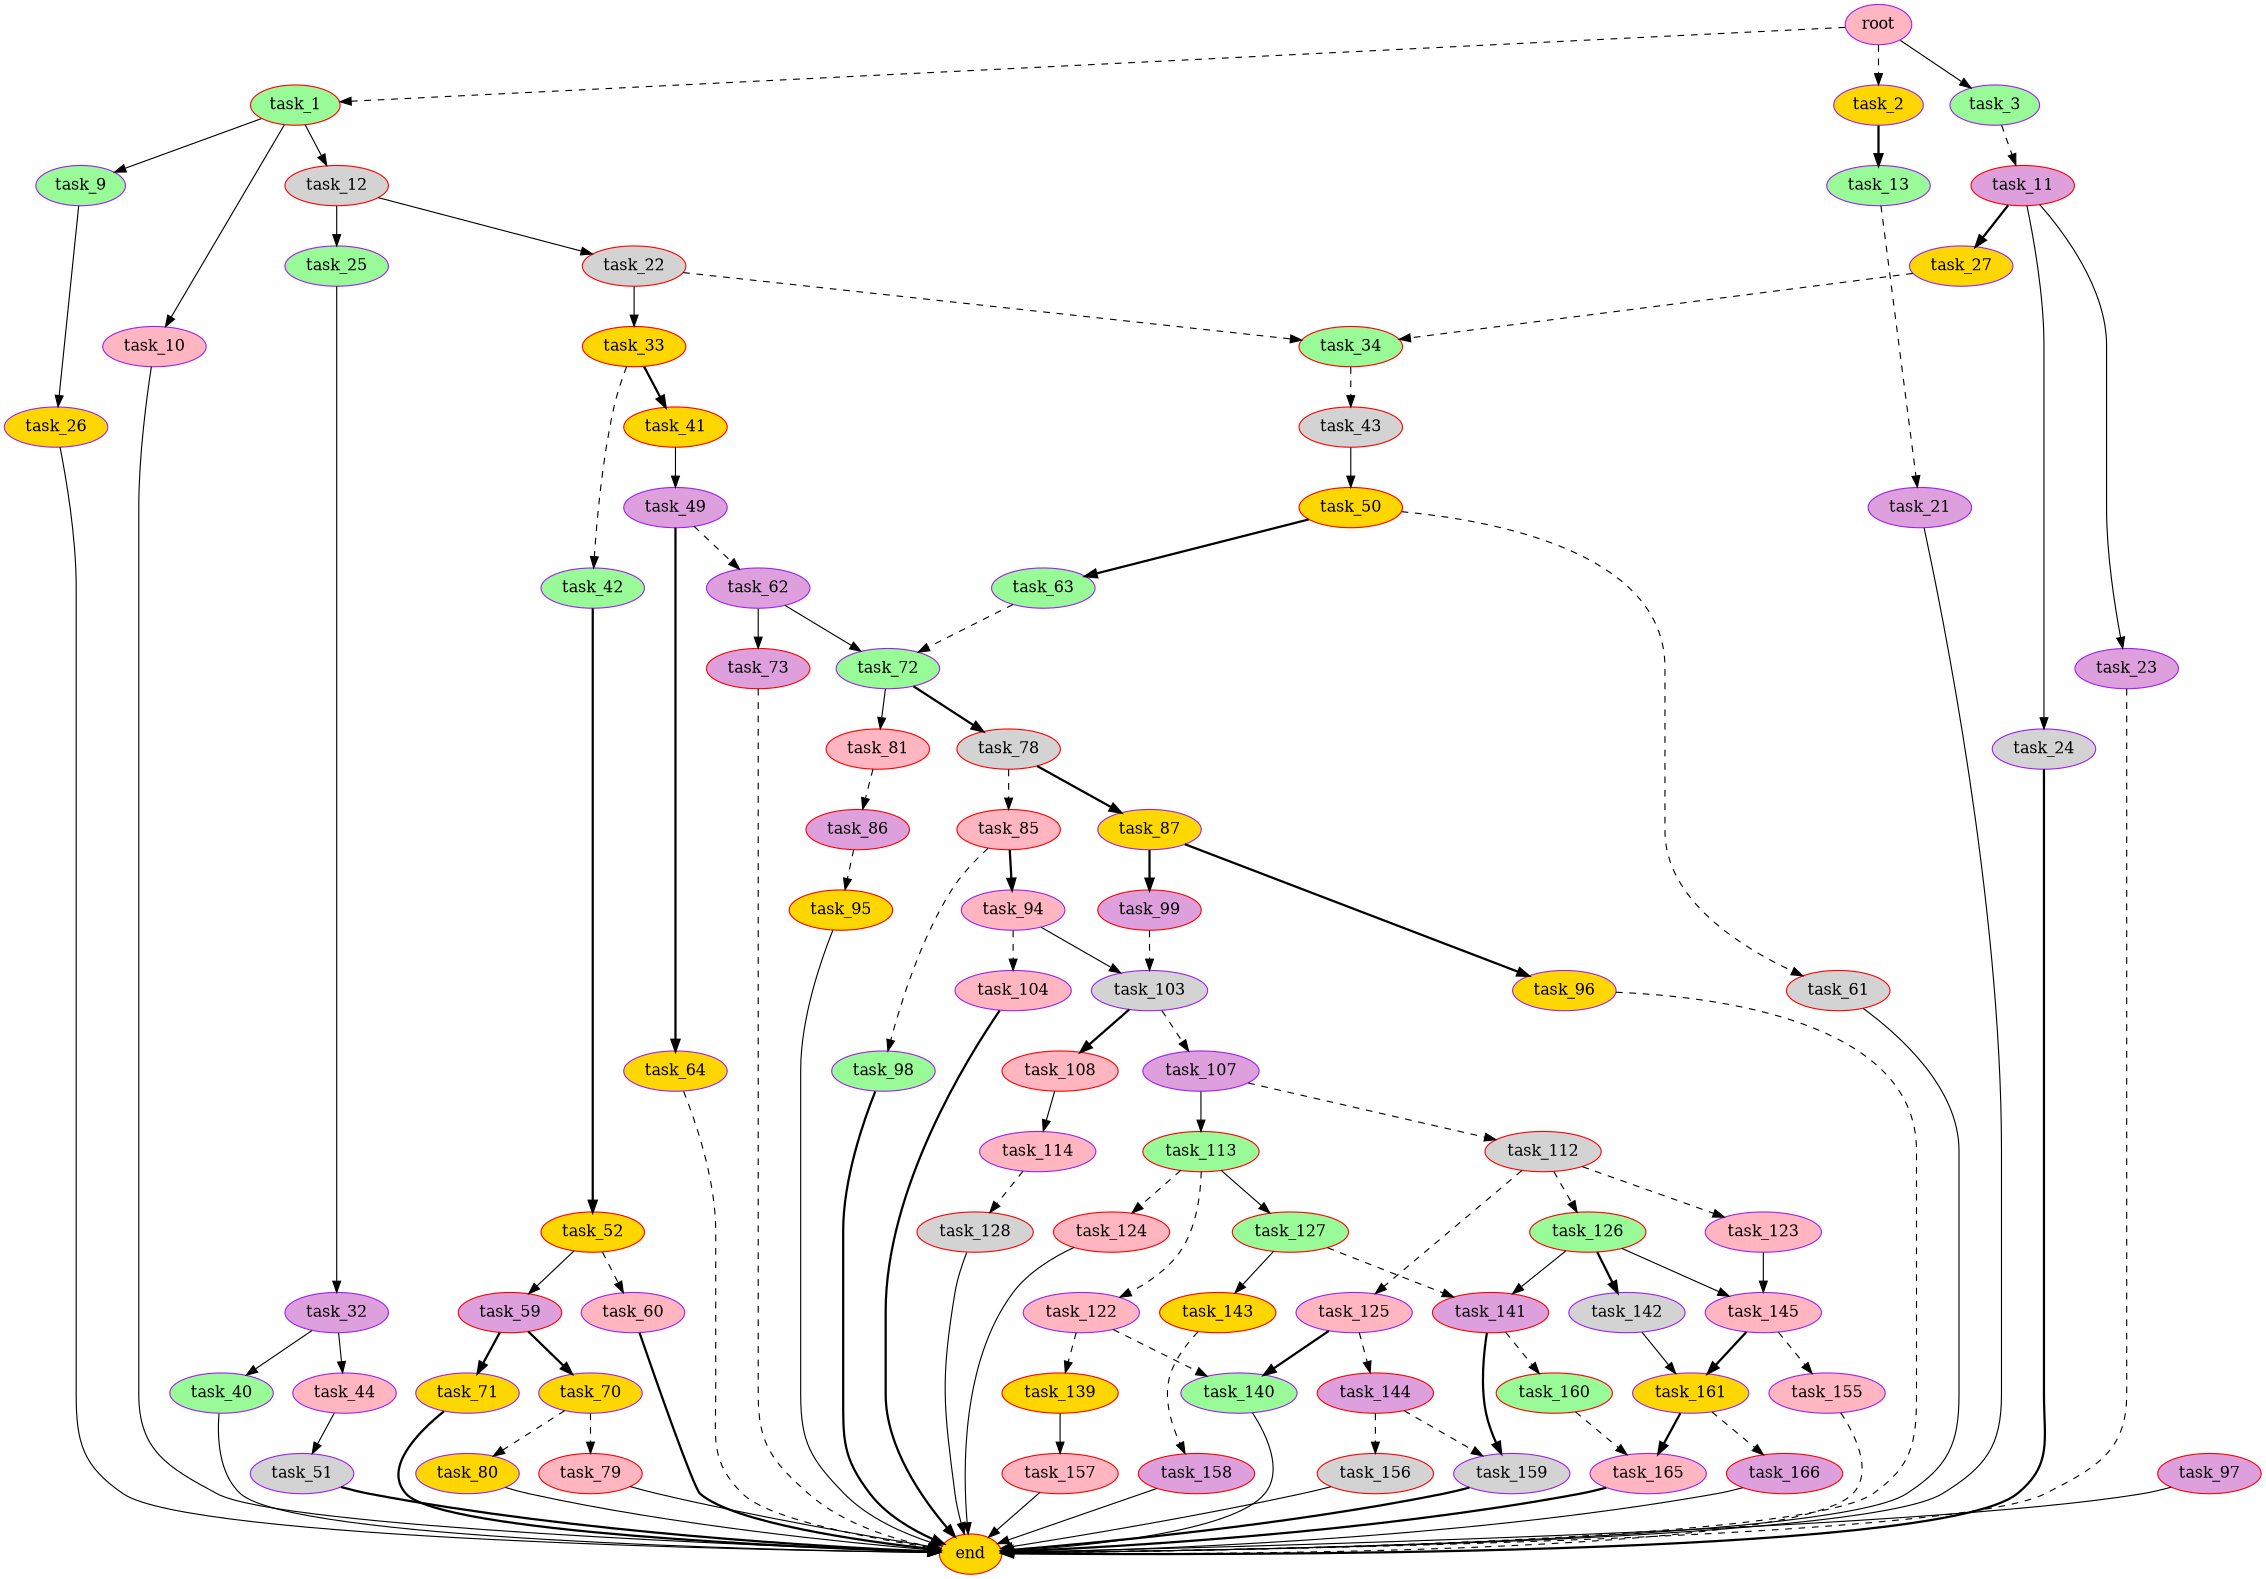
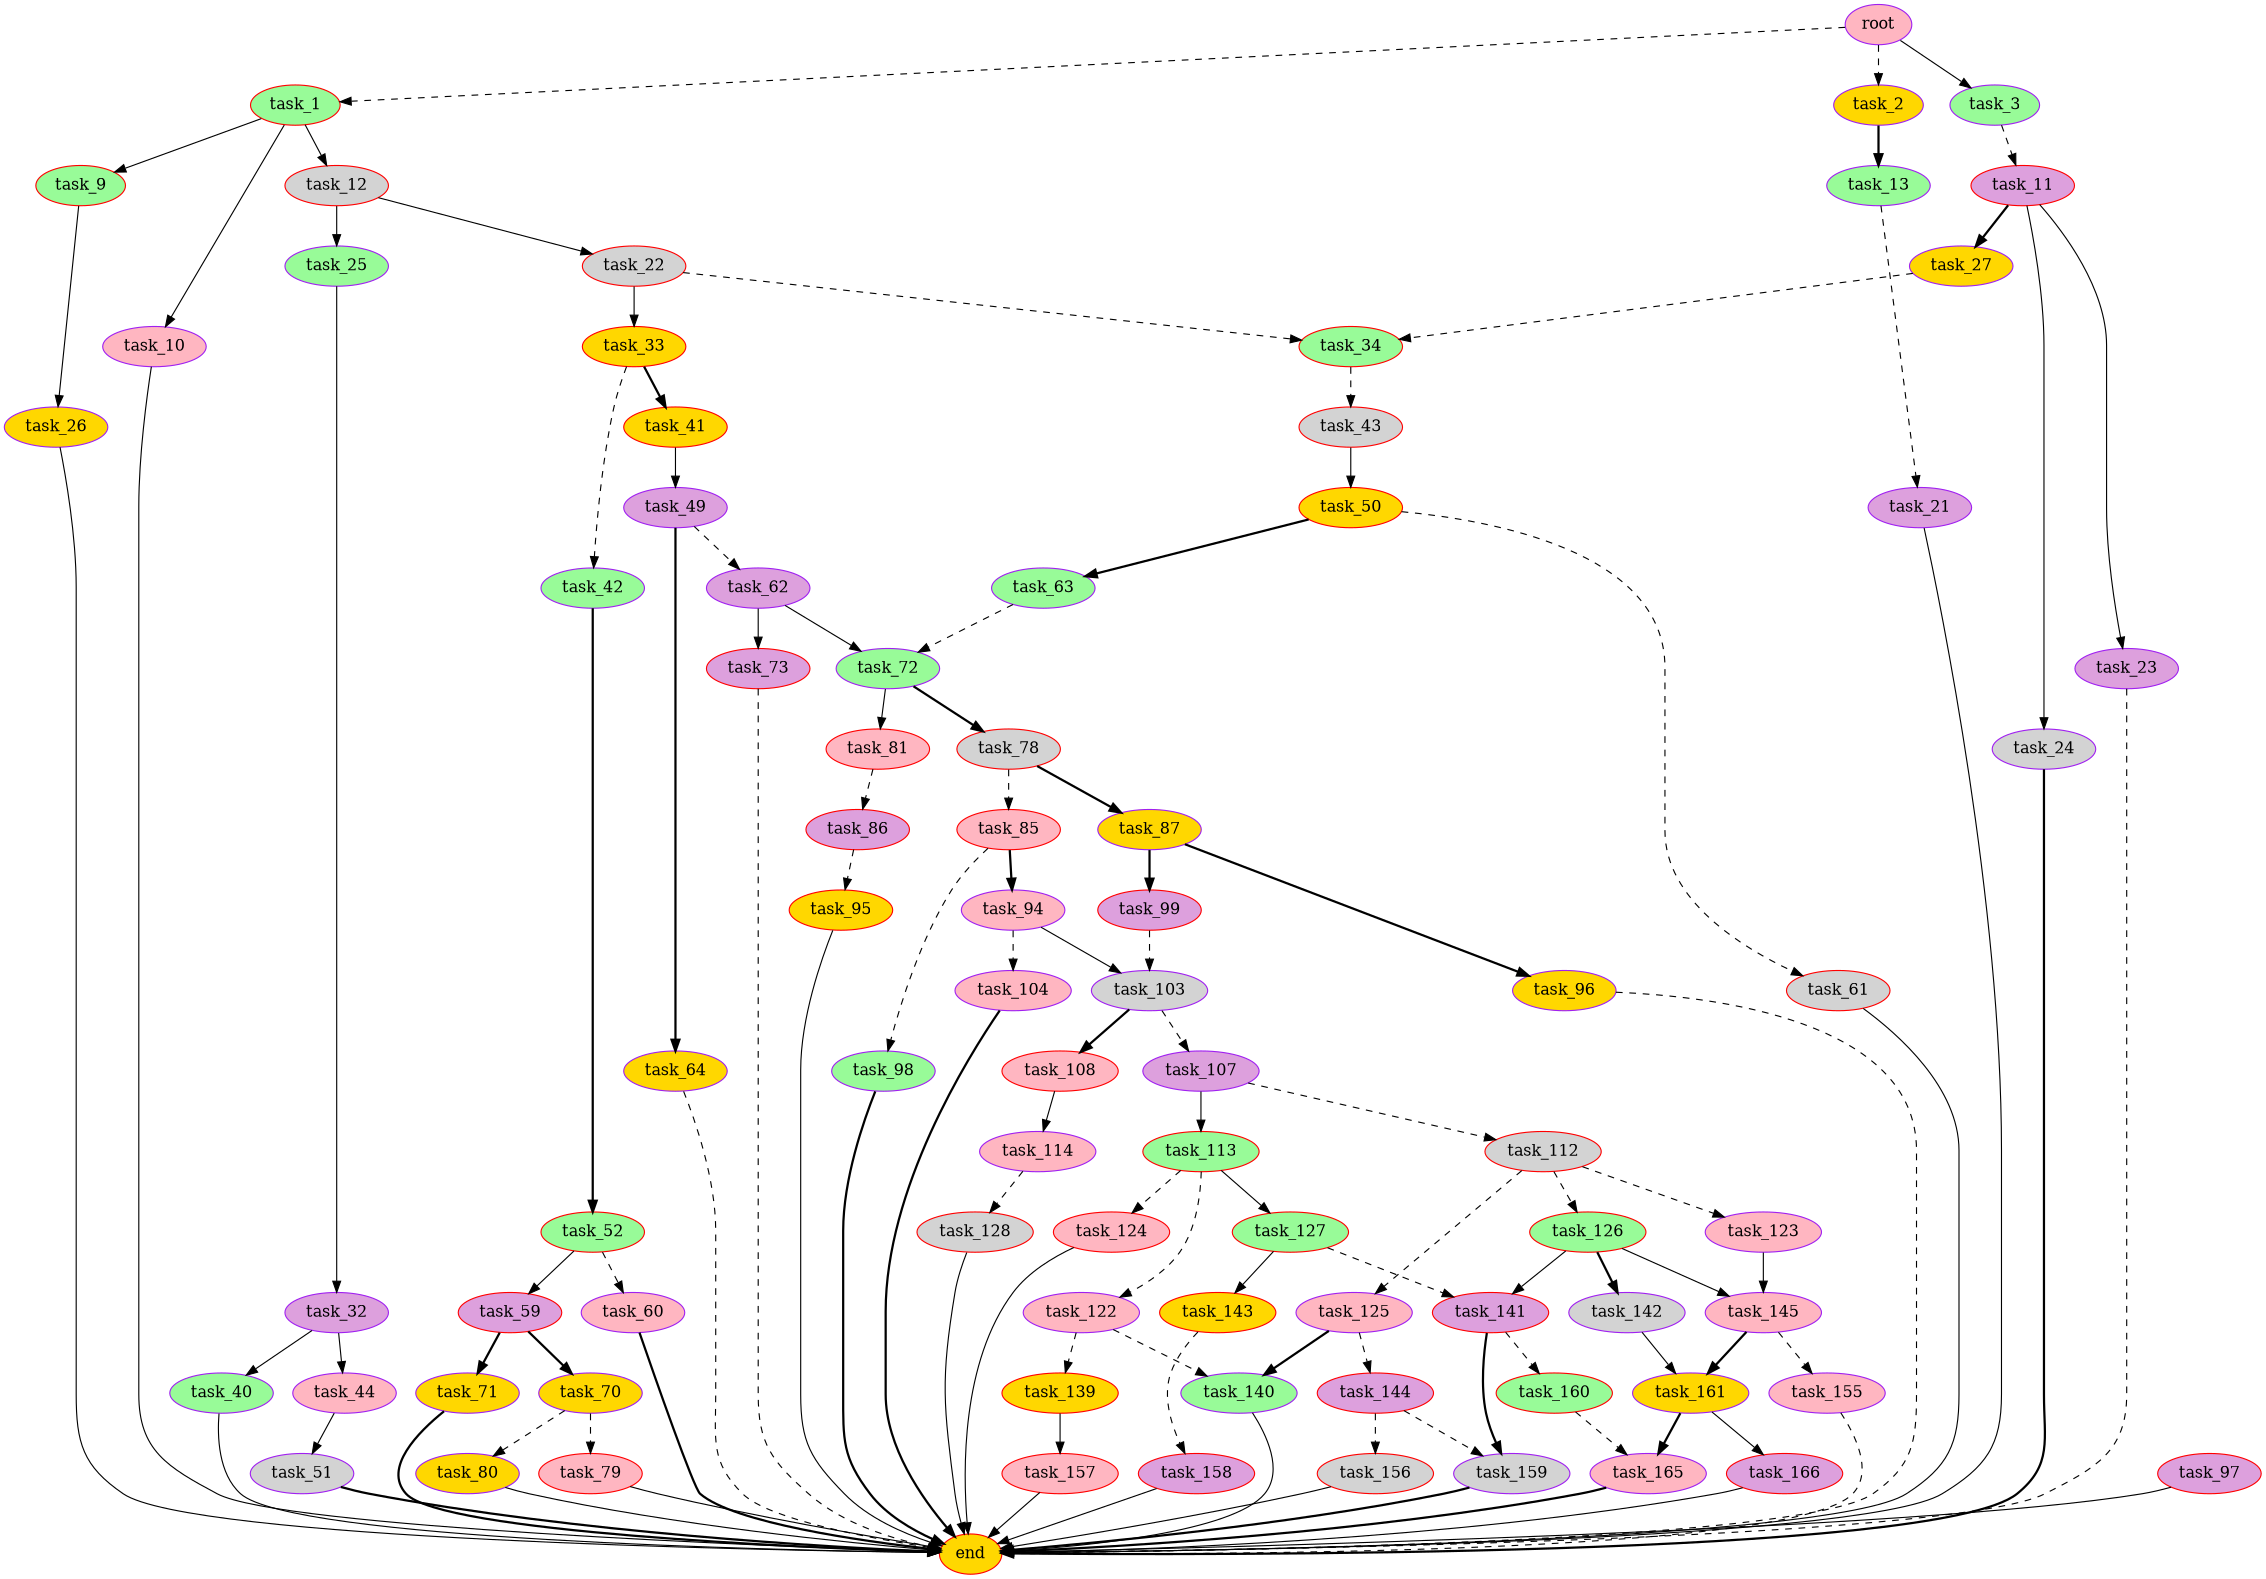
(81, 186) -> (81, 186)
(593, 1232) -> (593, 1232)
(1733, 1430) -> (1733, 1430)
